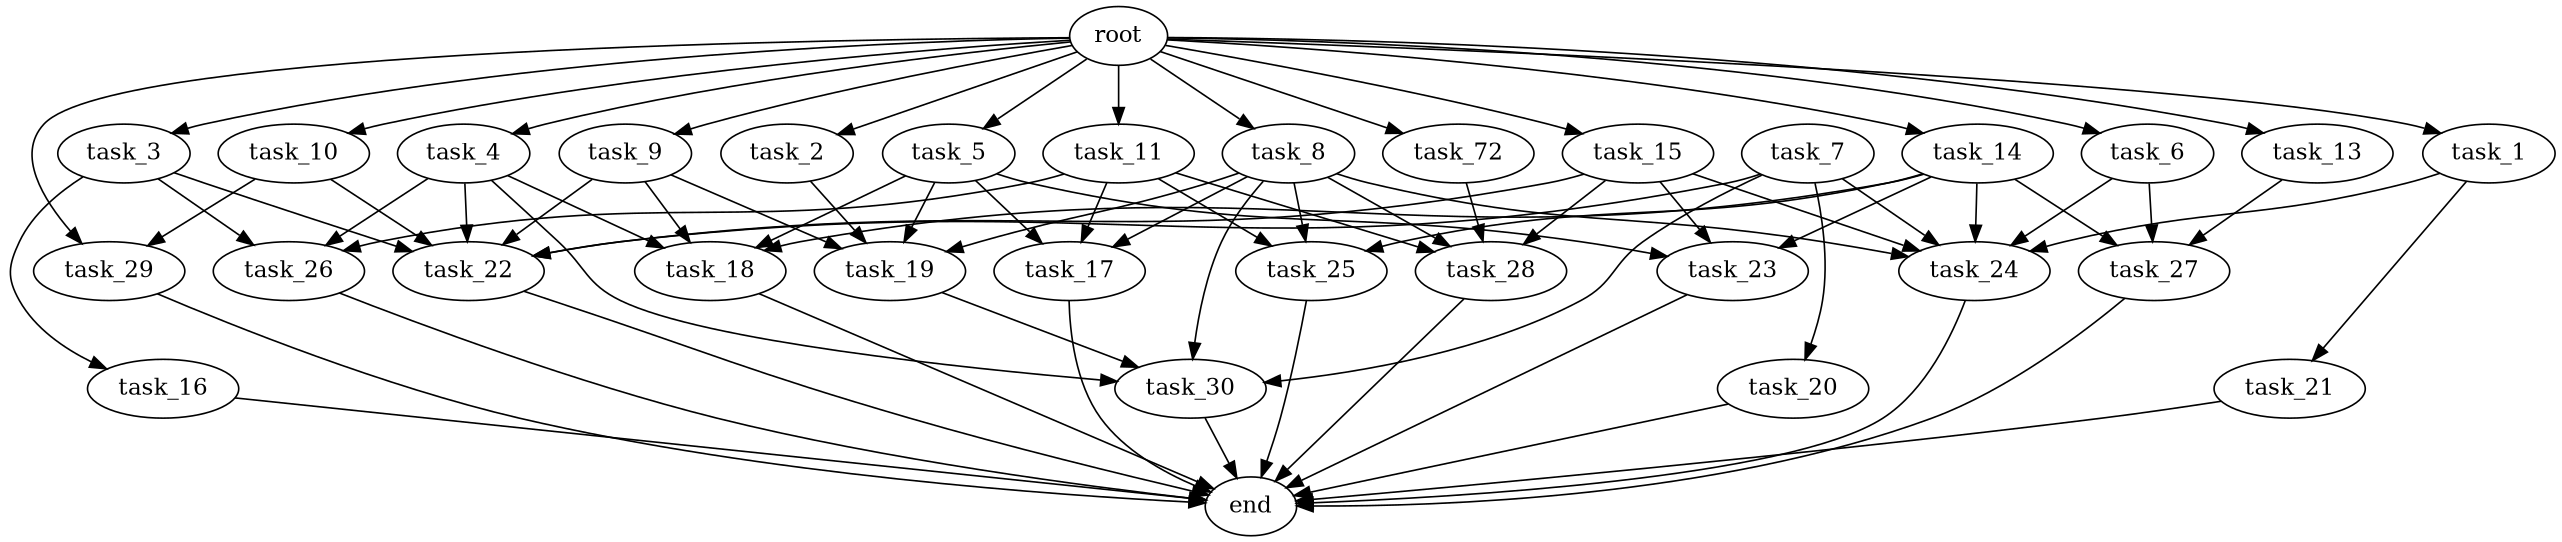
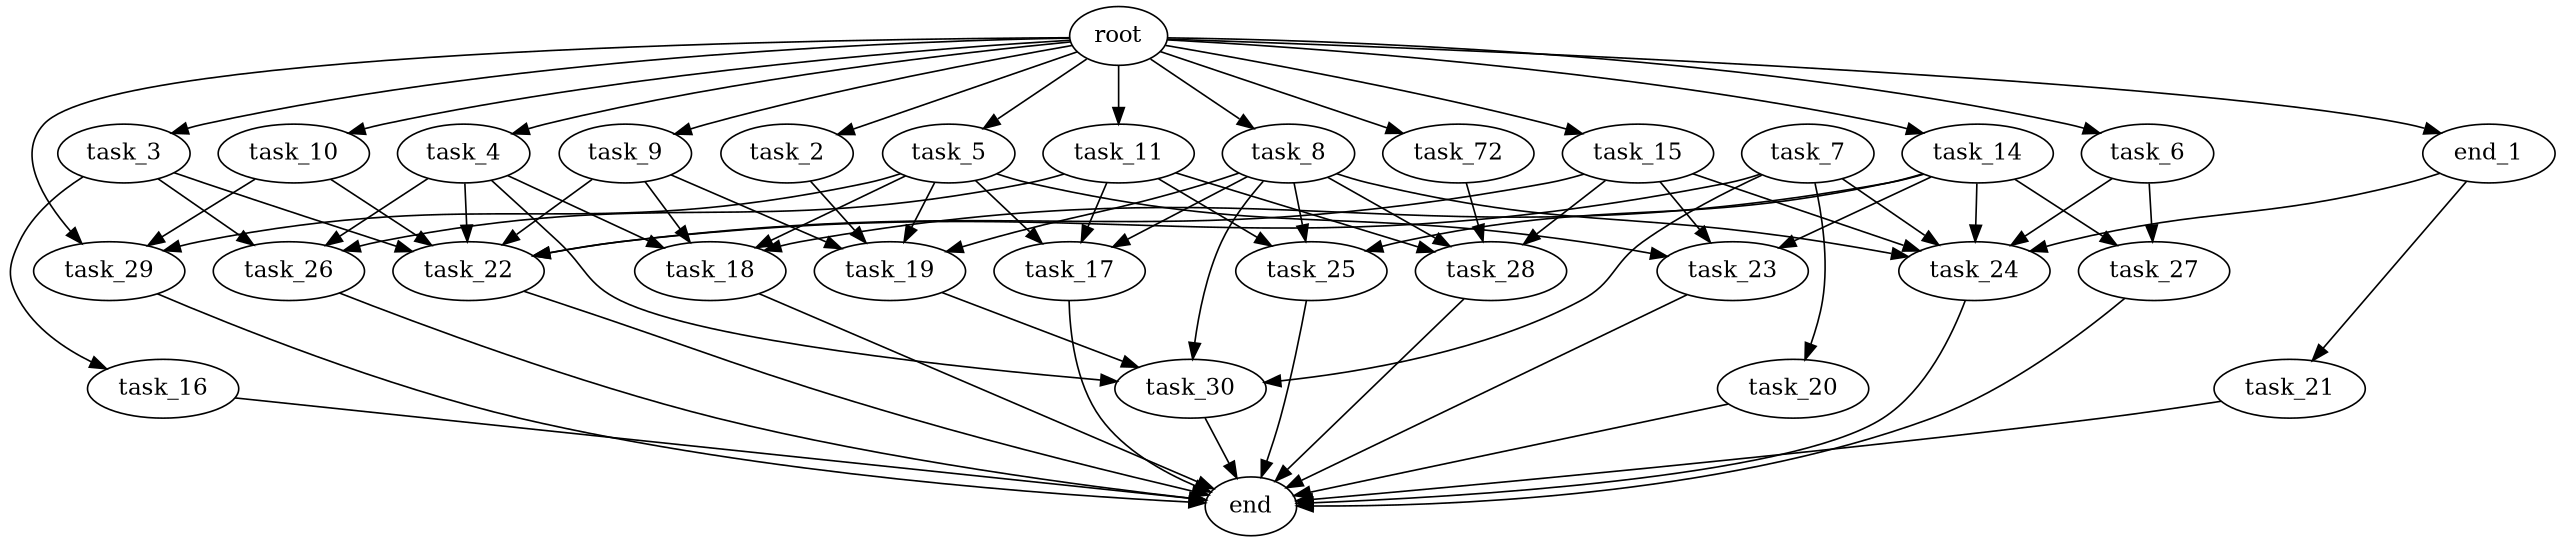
(2317, 154) -> none
(2489, 154) -> (2489, 154)
none -> (486, 214)
